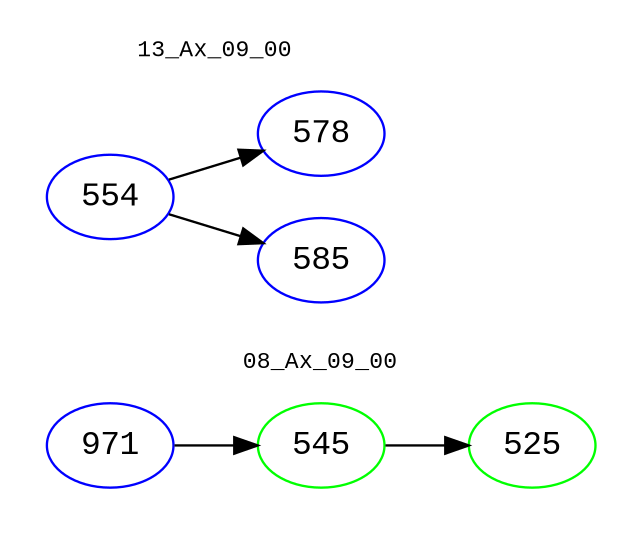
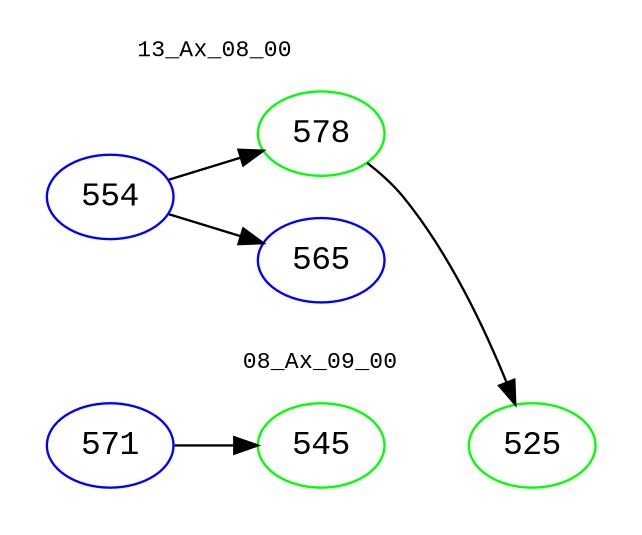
(216, 50) -> (216, 50)
(321, 134) -> (321, 134)
(321, 260) -> (321, 260)
(110, 445) -> (110, 445)
(415, 445) -> (449, 264)
